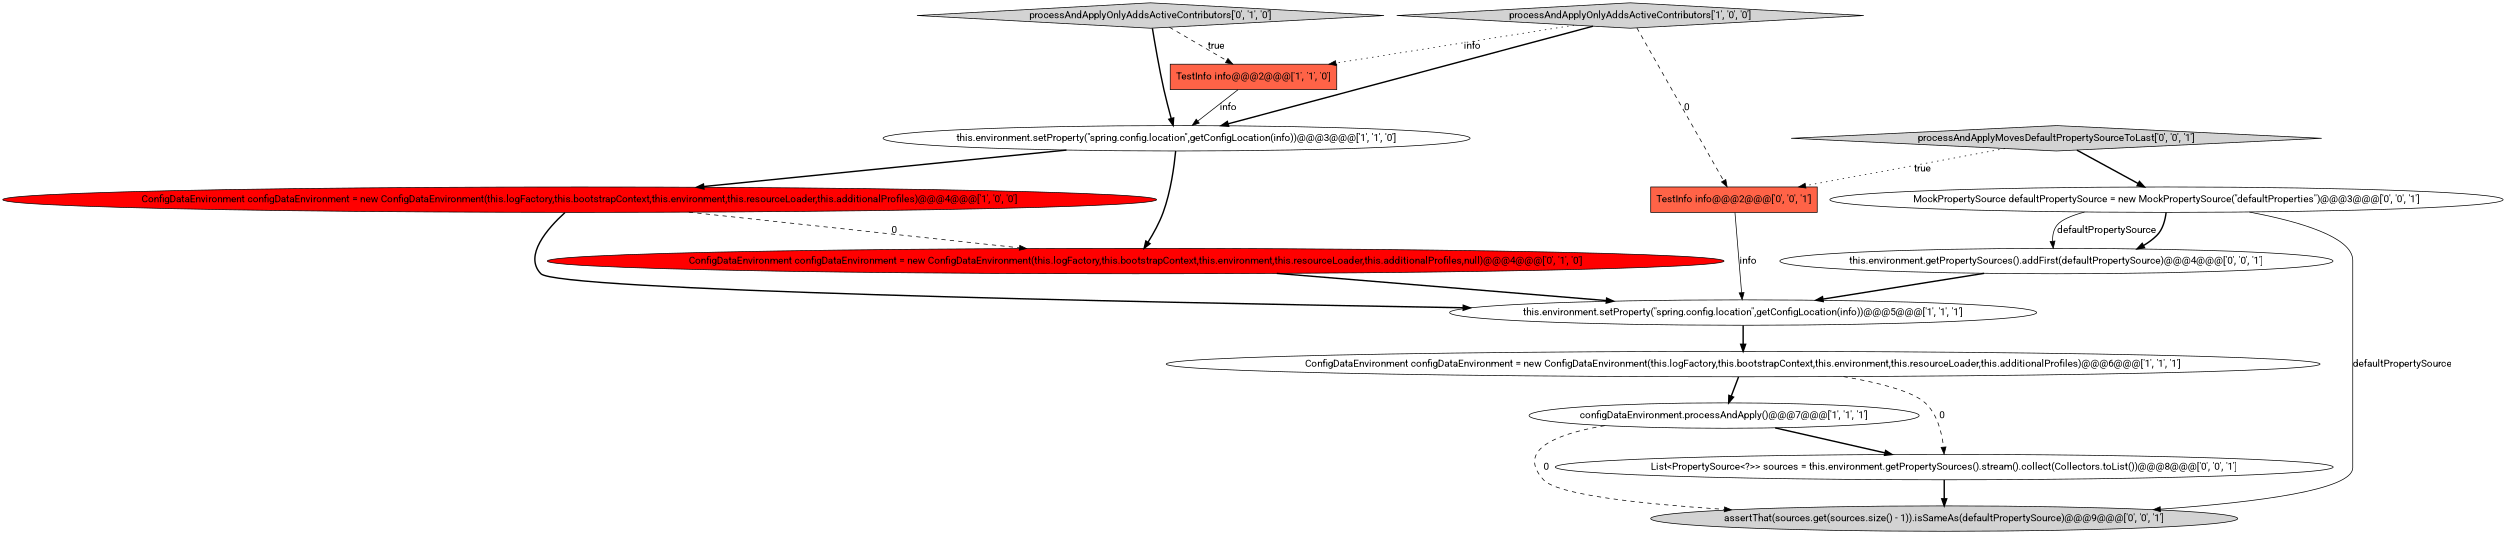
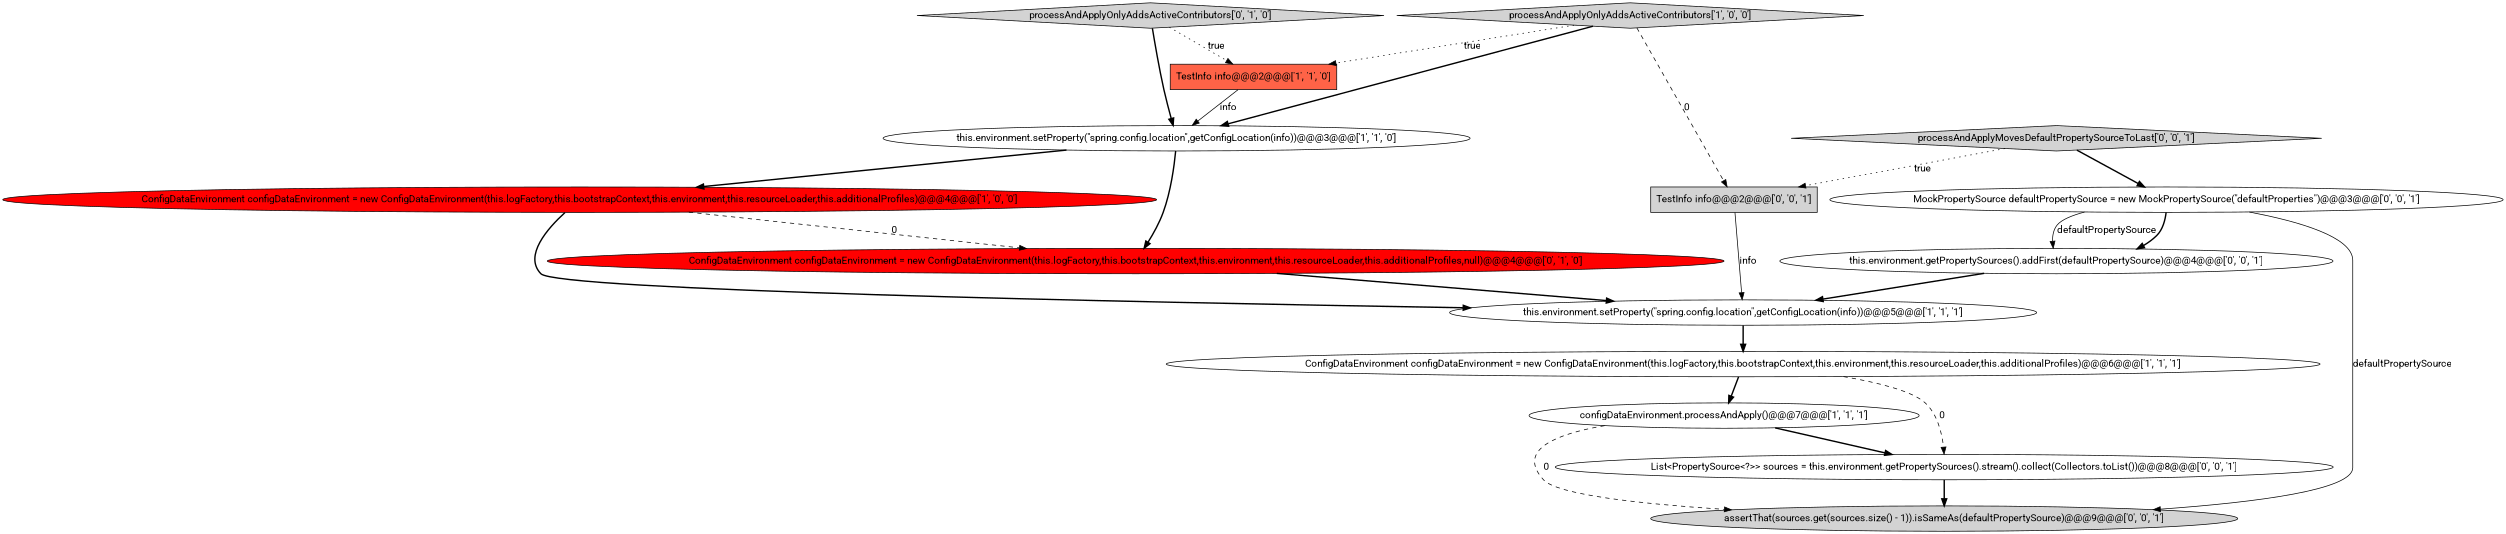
(1198, 44) -> (1198, 44)
(1473, 46) -> (1473, 46)
(1734, 200) -> (1734, 200)
